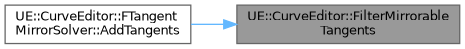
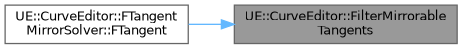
(98, 24) -> (97, 24)
